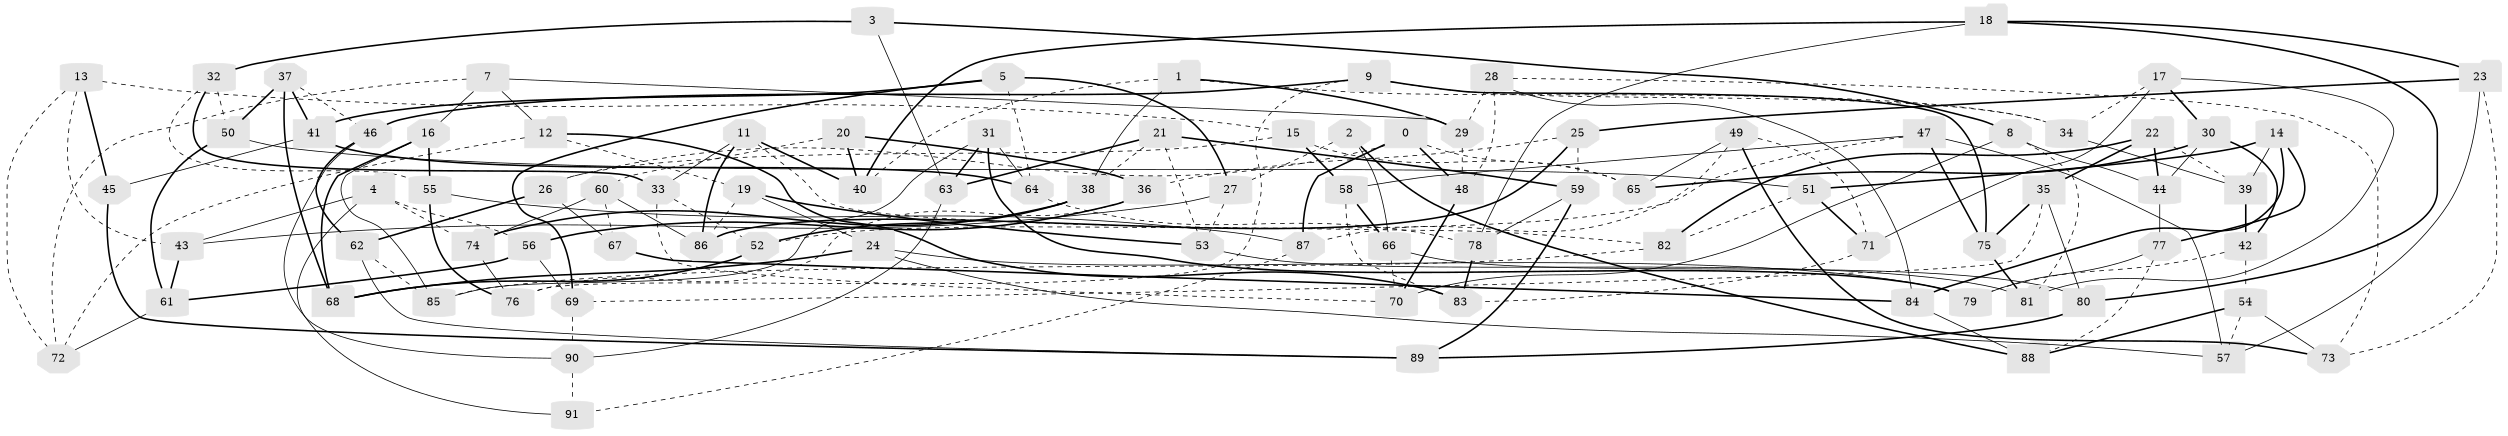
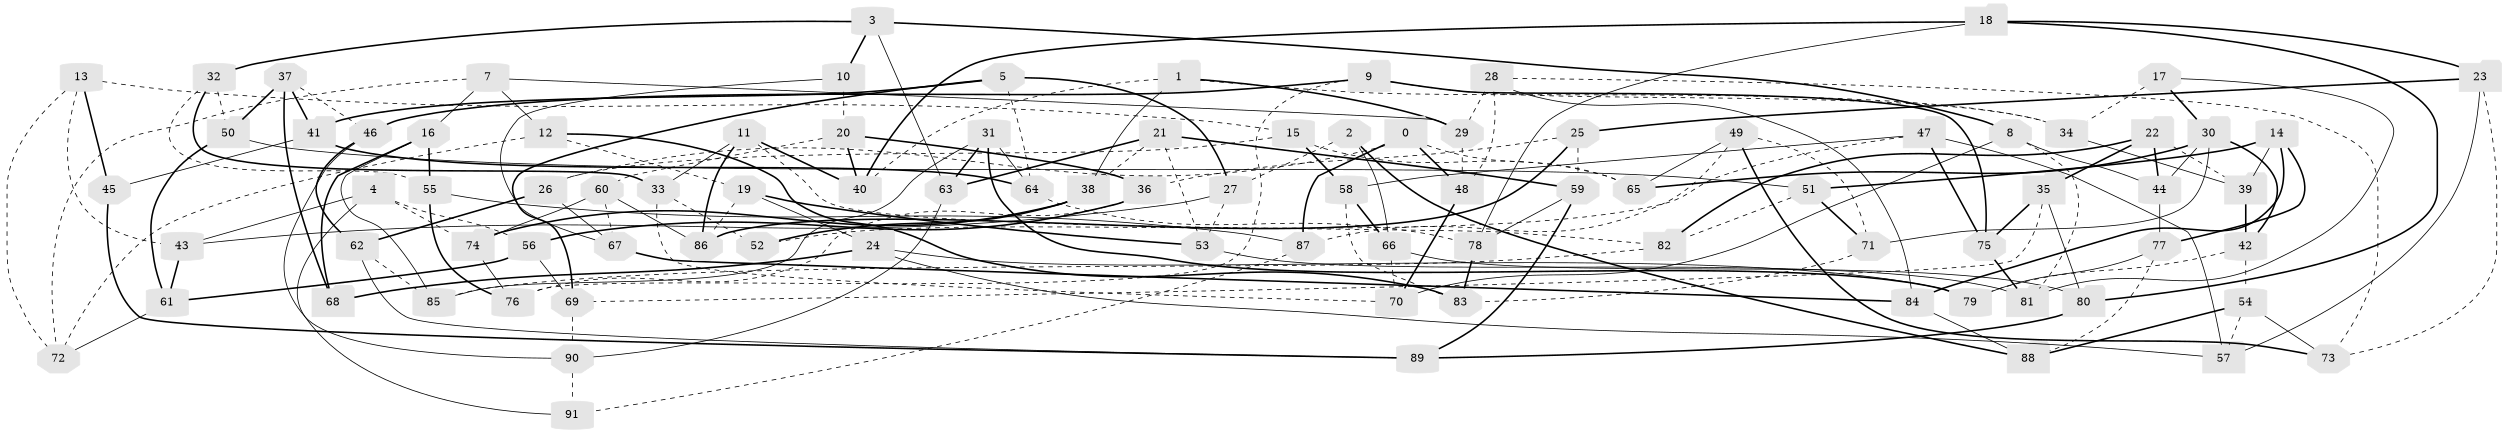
none -> (844, 77)
(2003, 181) -> (2080, 228)
(549, 281) -> none
